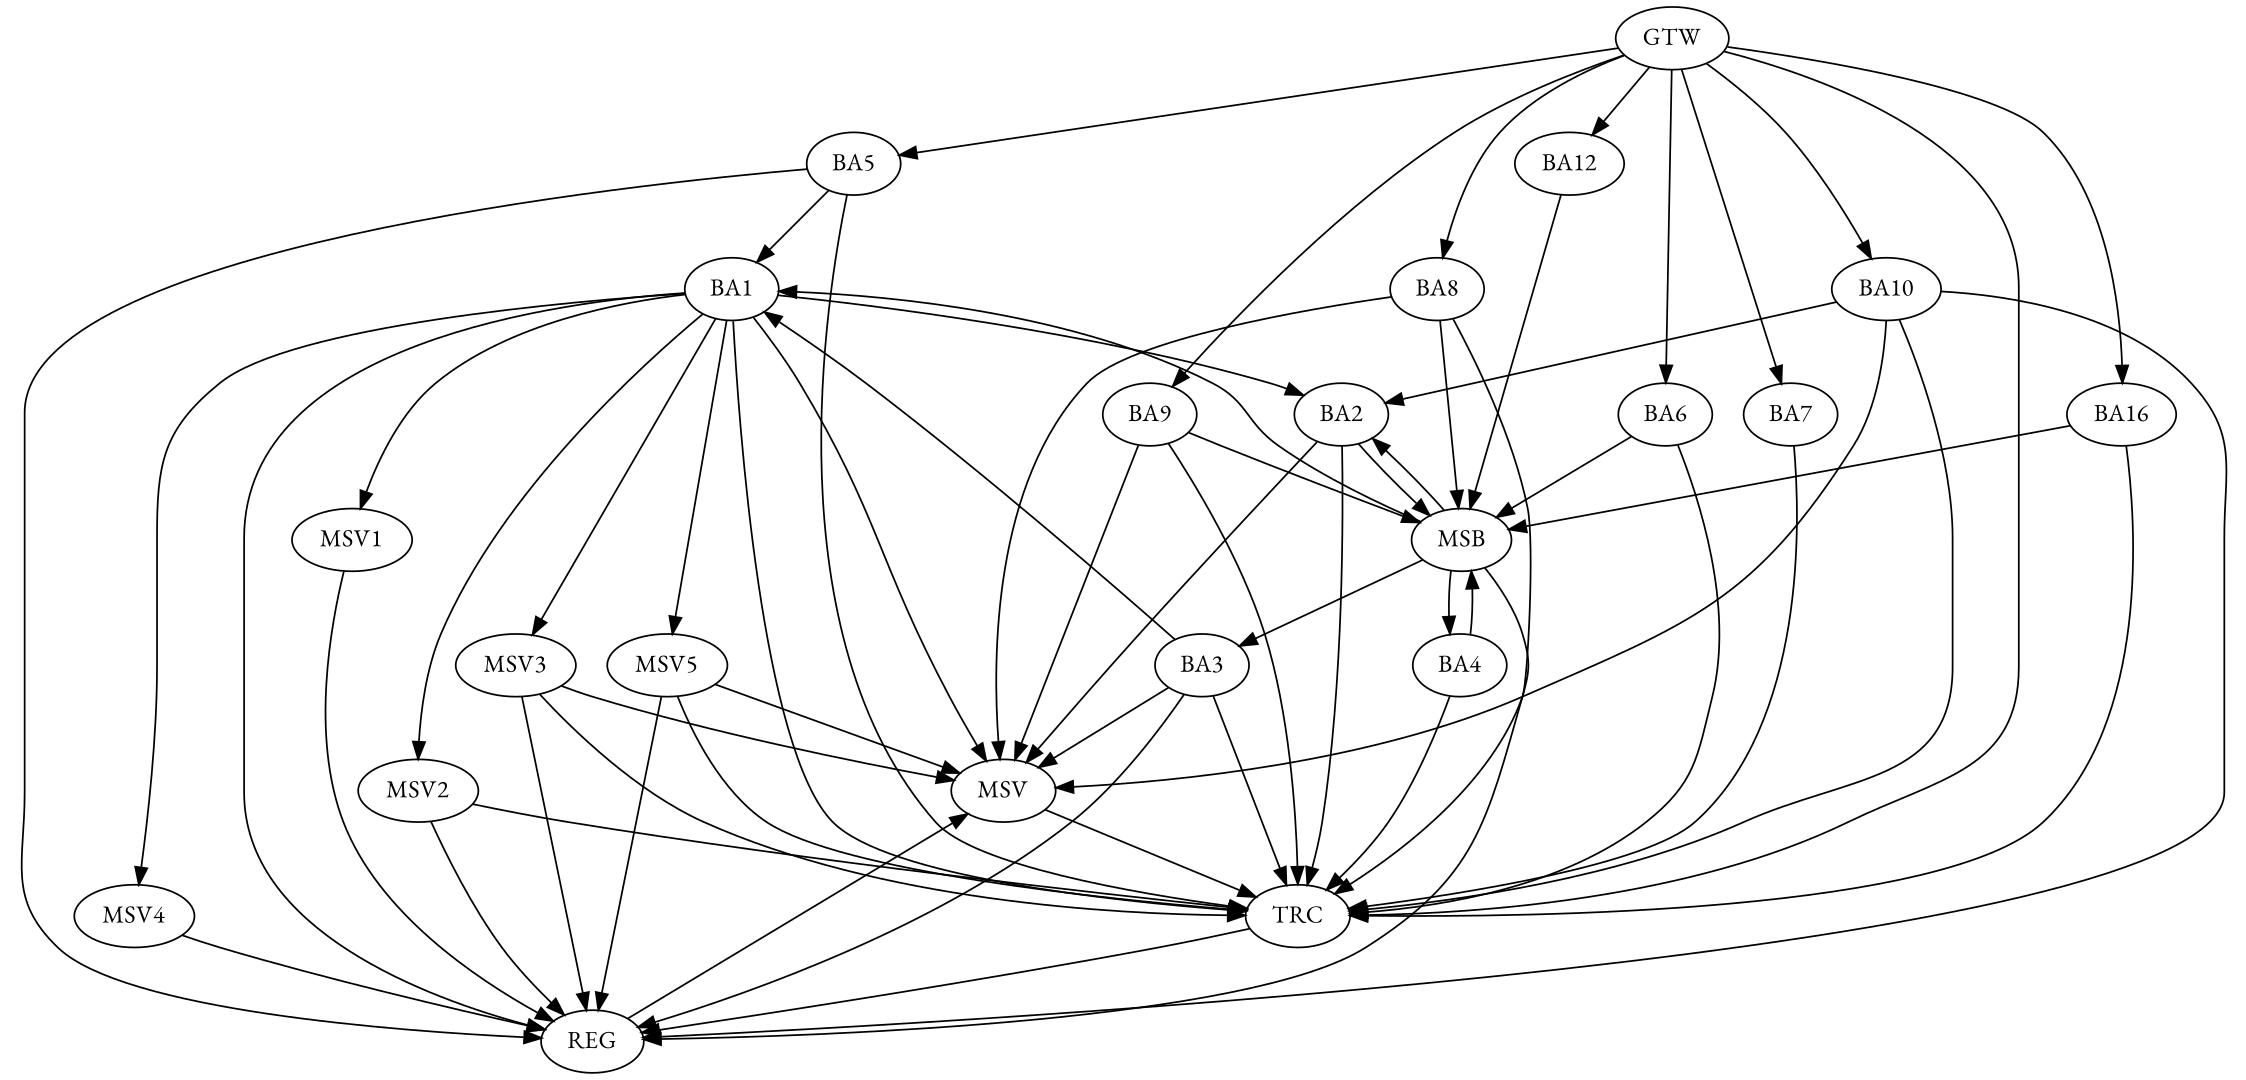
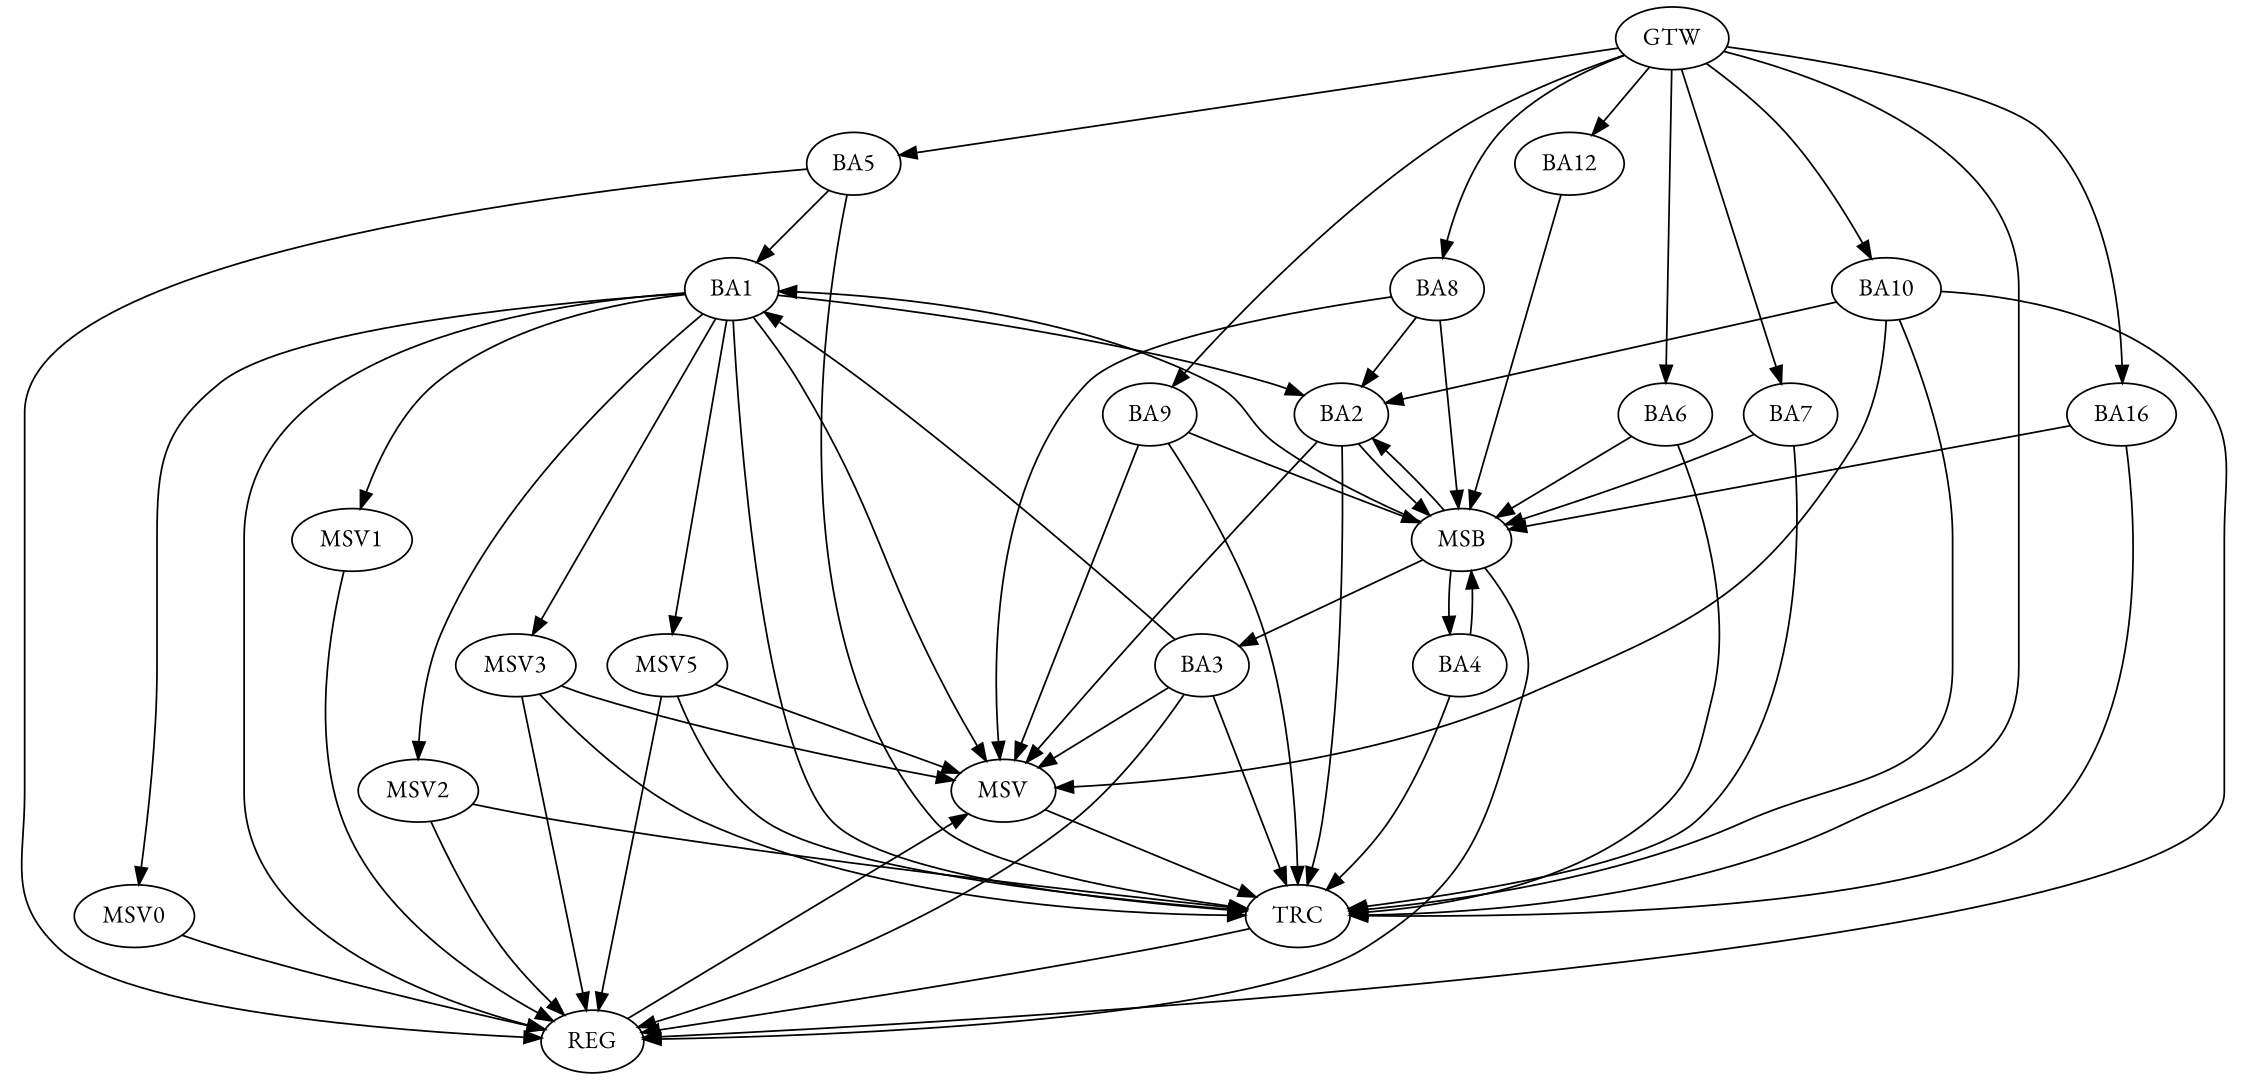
none -> (1639, 480)
(1530, 614) -> (1395, 345)
(134, 916) -> (134, 916)
